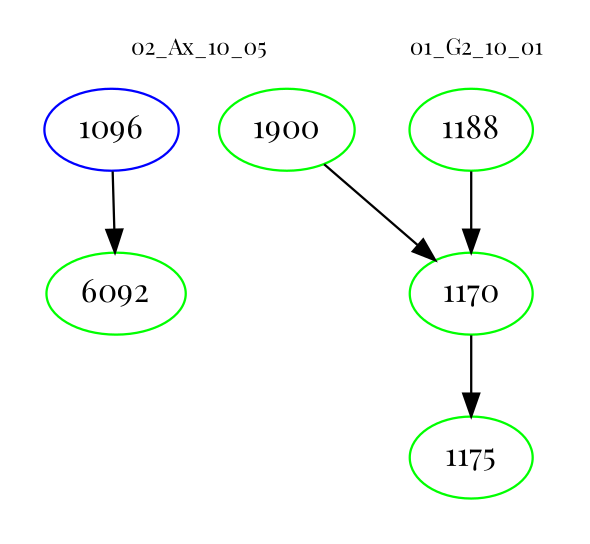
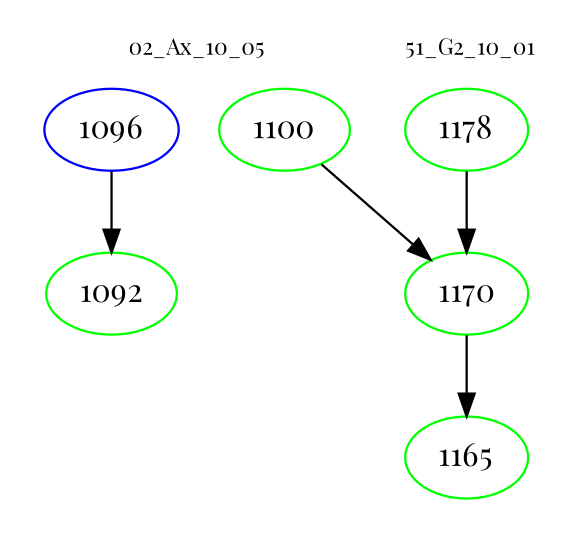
(477, 49) -> (471, 49)
(287, 130) -> (285, 130)
(471, 130) -> (467, 130)
(116, 294) -> (112, 294)
(471, 458) -> (467, 458)
